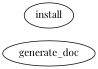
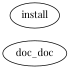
(49, 53) -> (35, 53)
